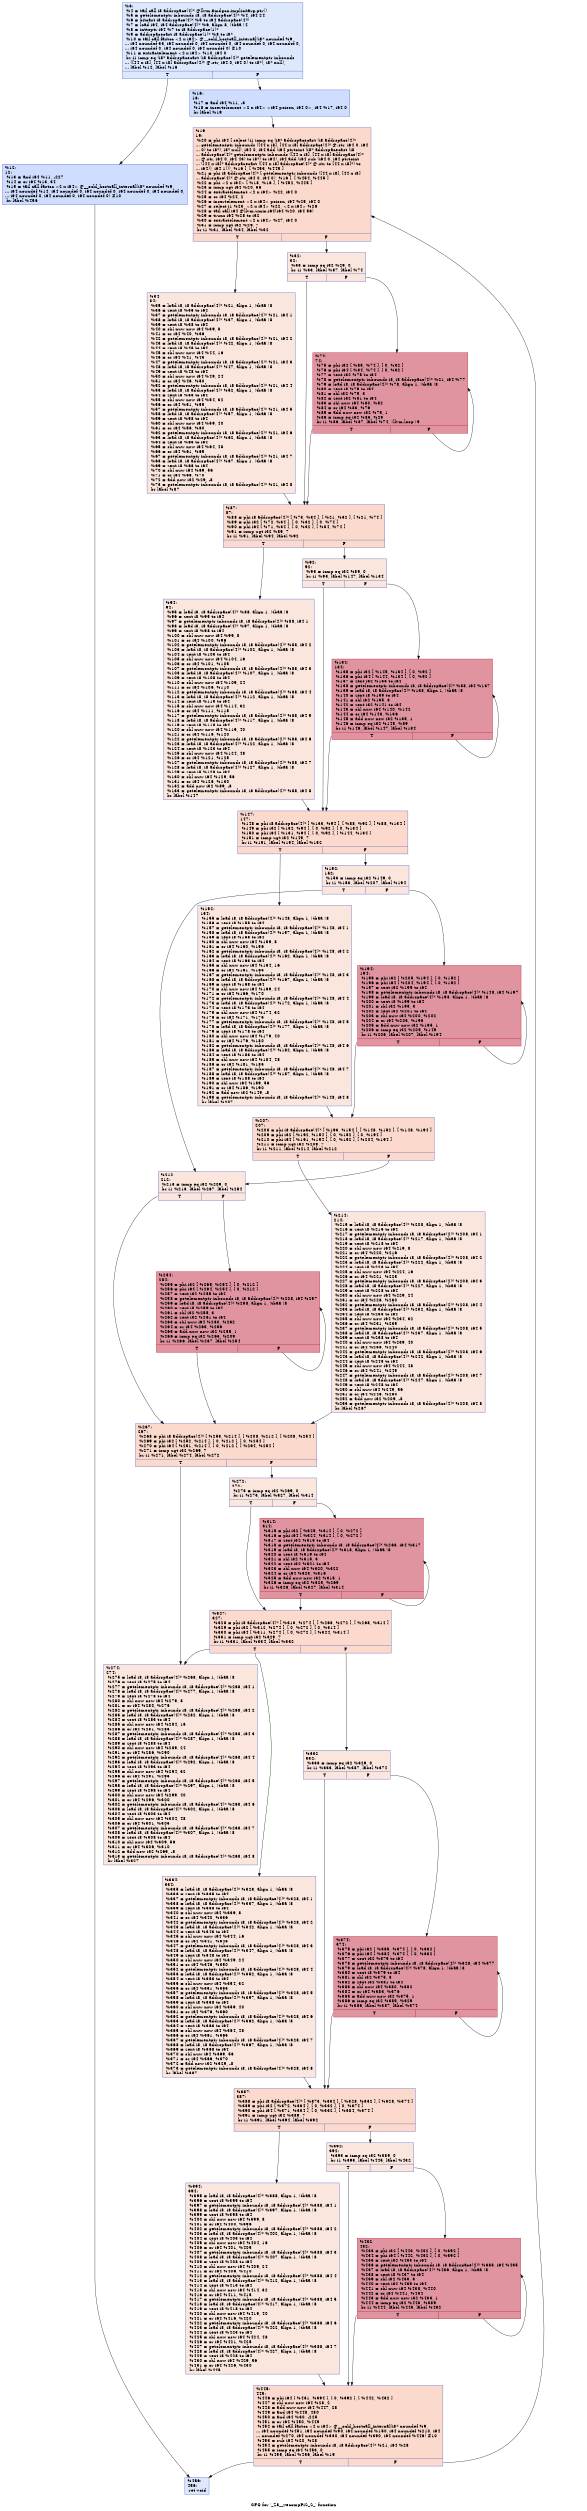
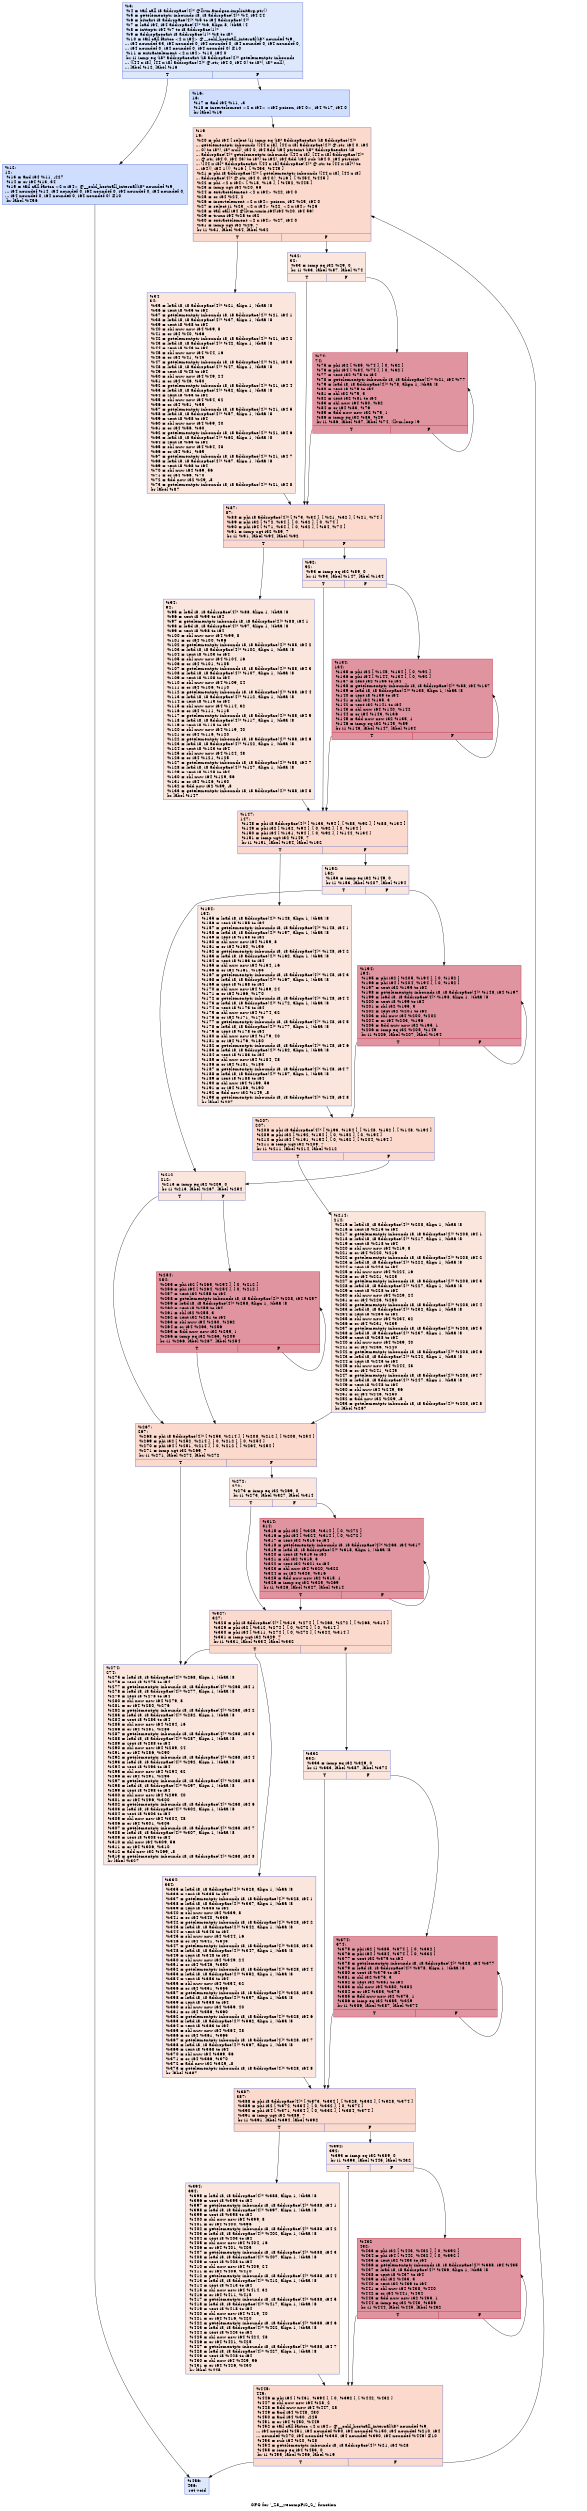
(196, 2012) -> (196, 2012)
